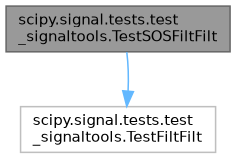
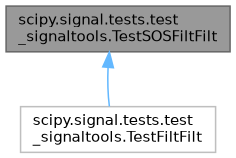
(128, 72) -> (108, 87)
